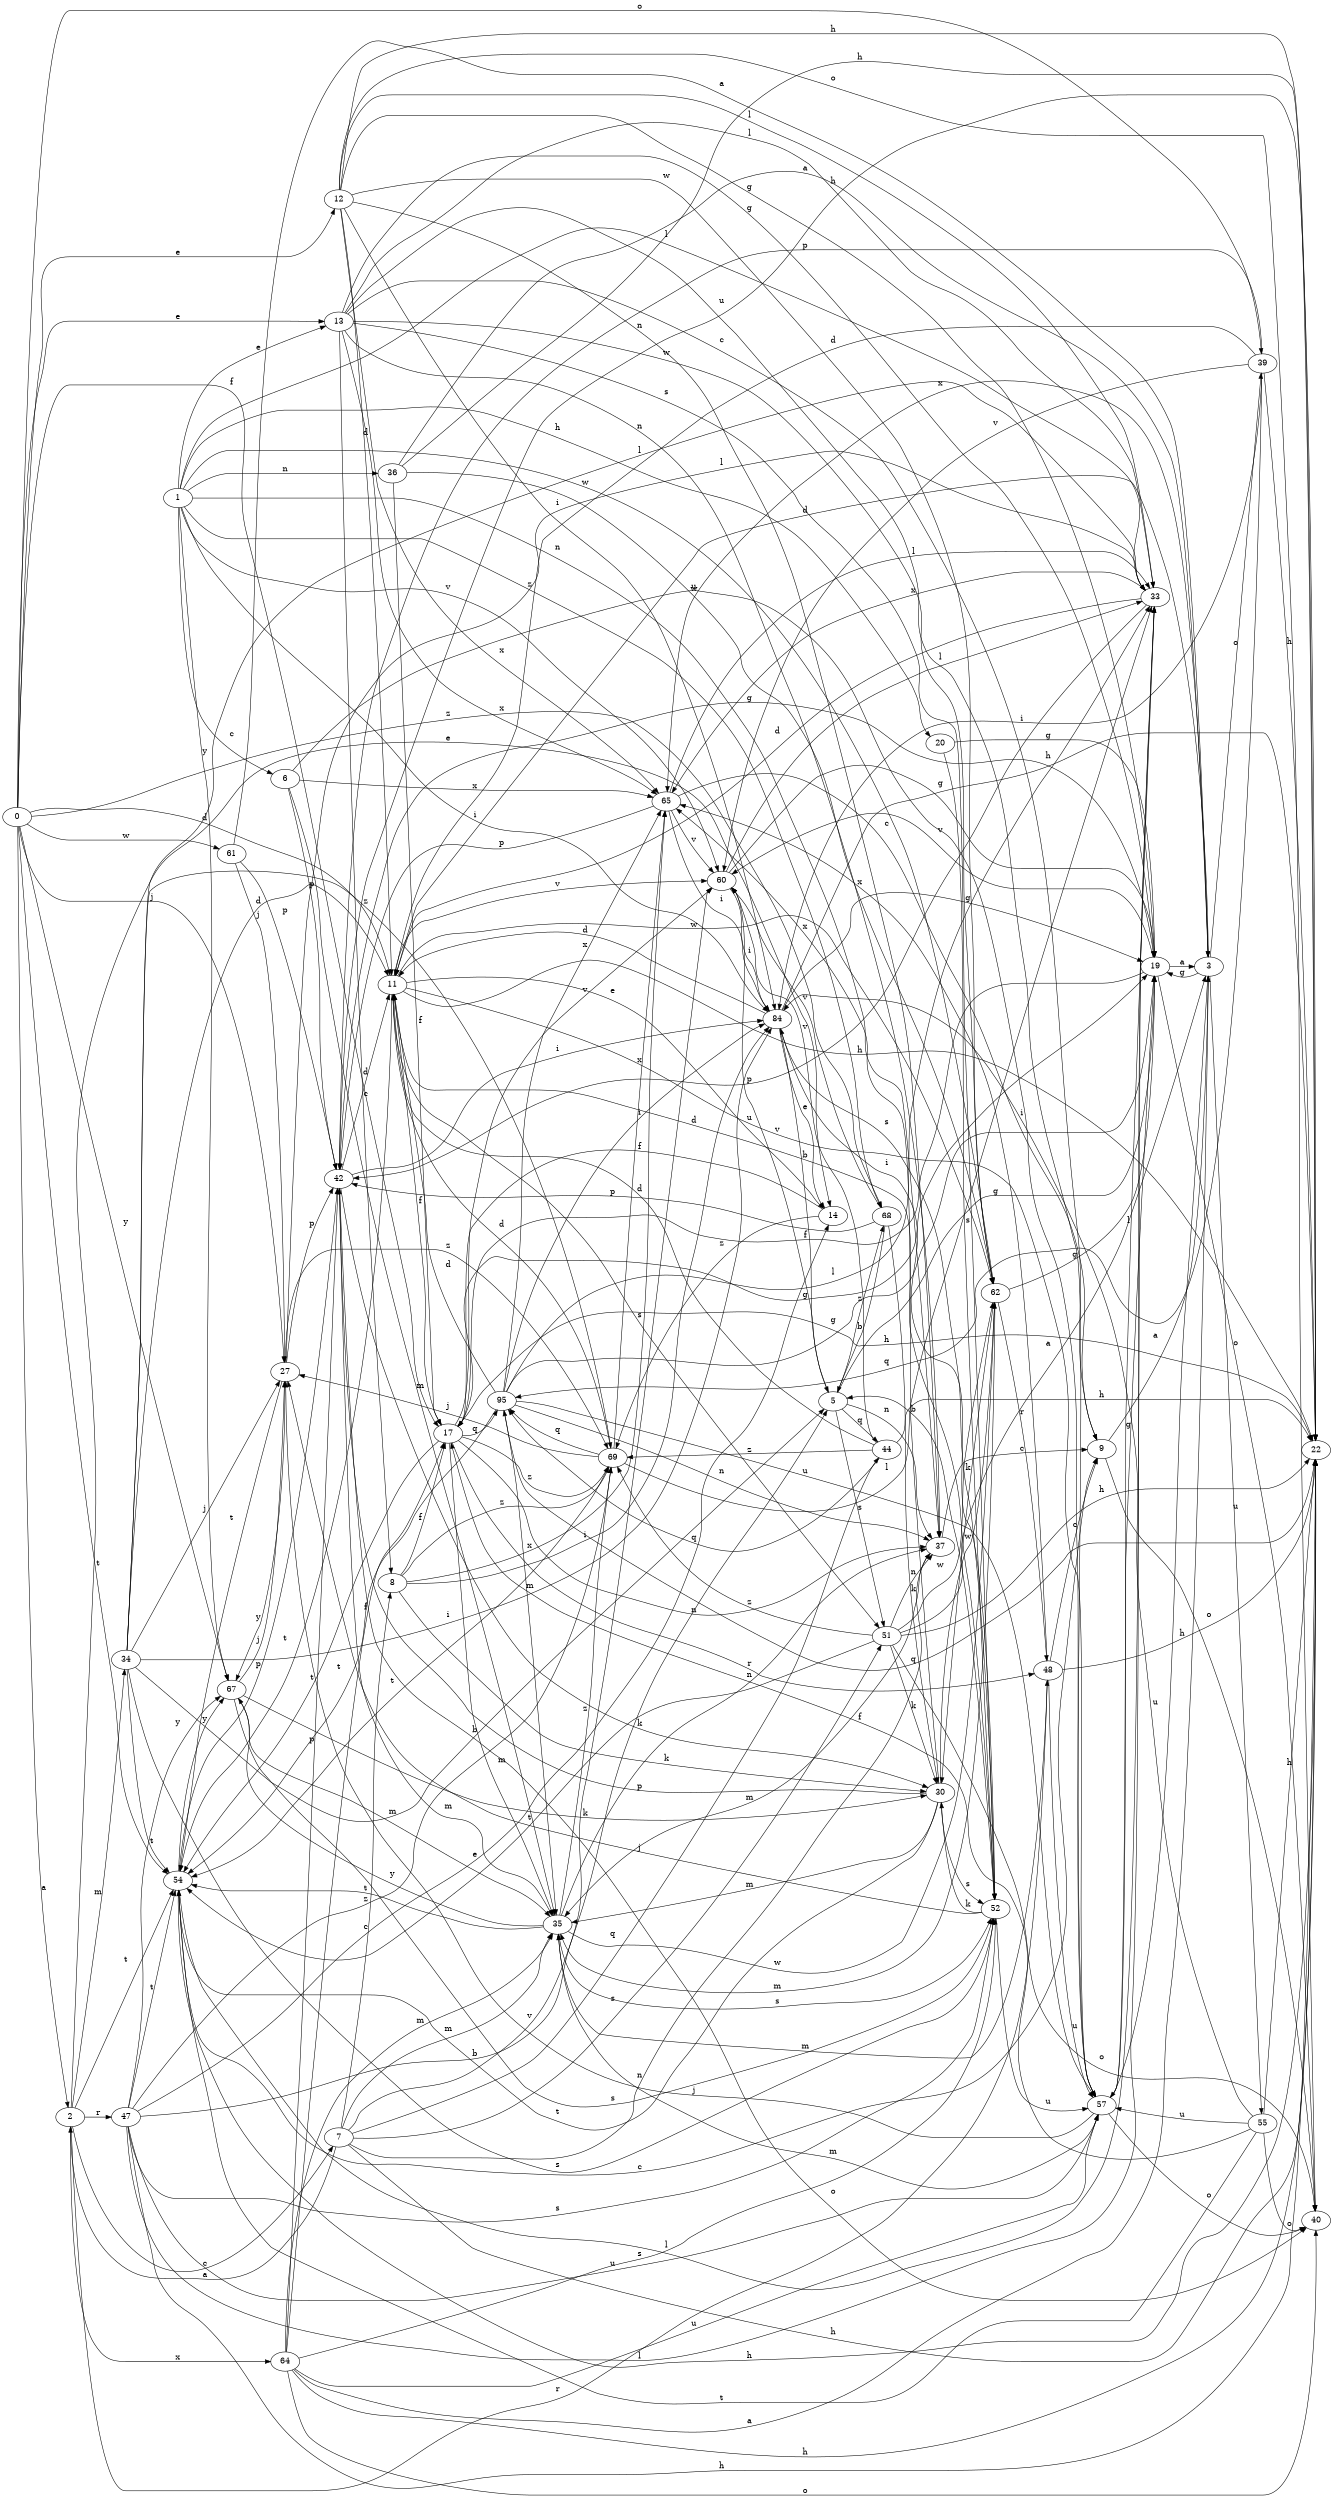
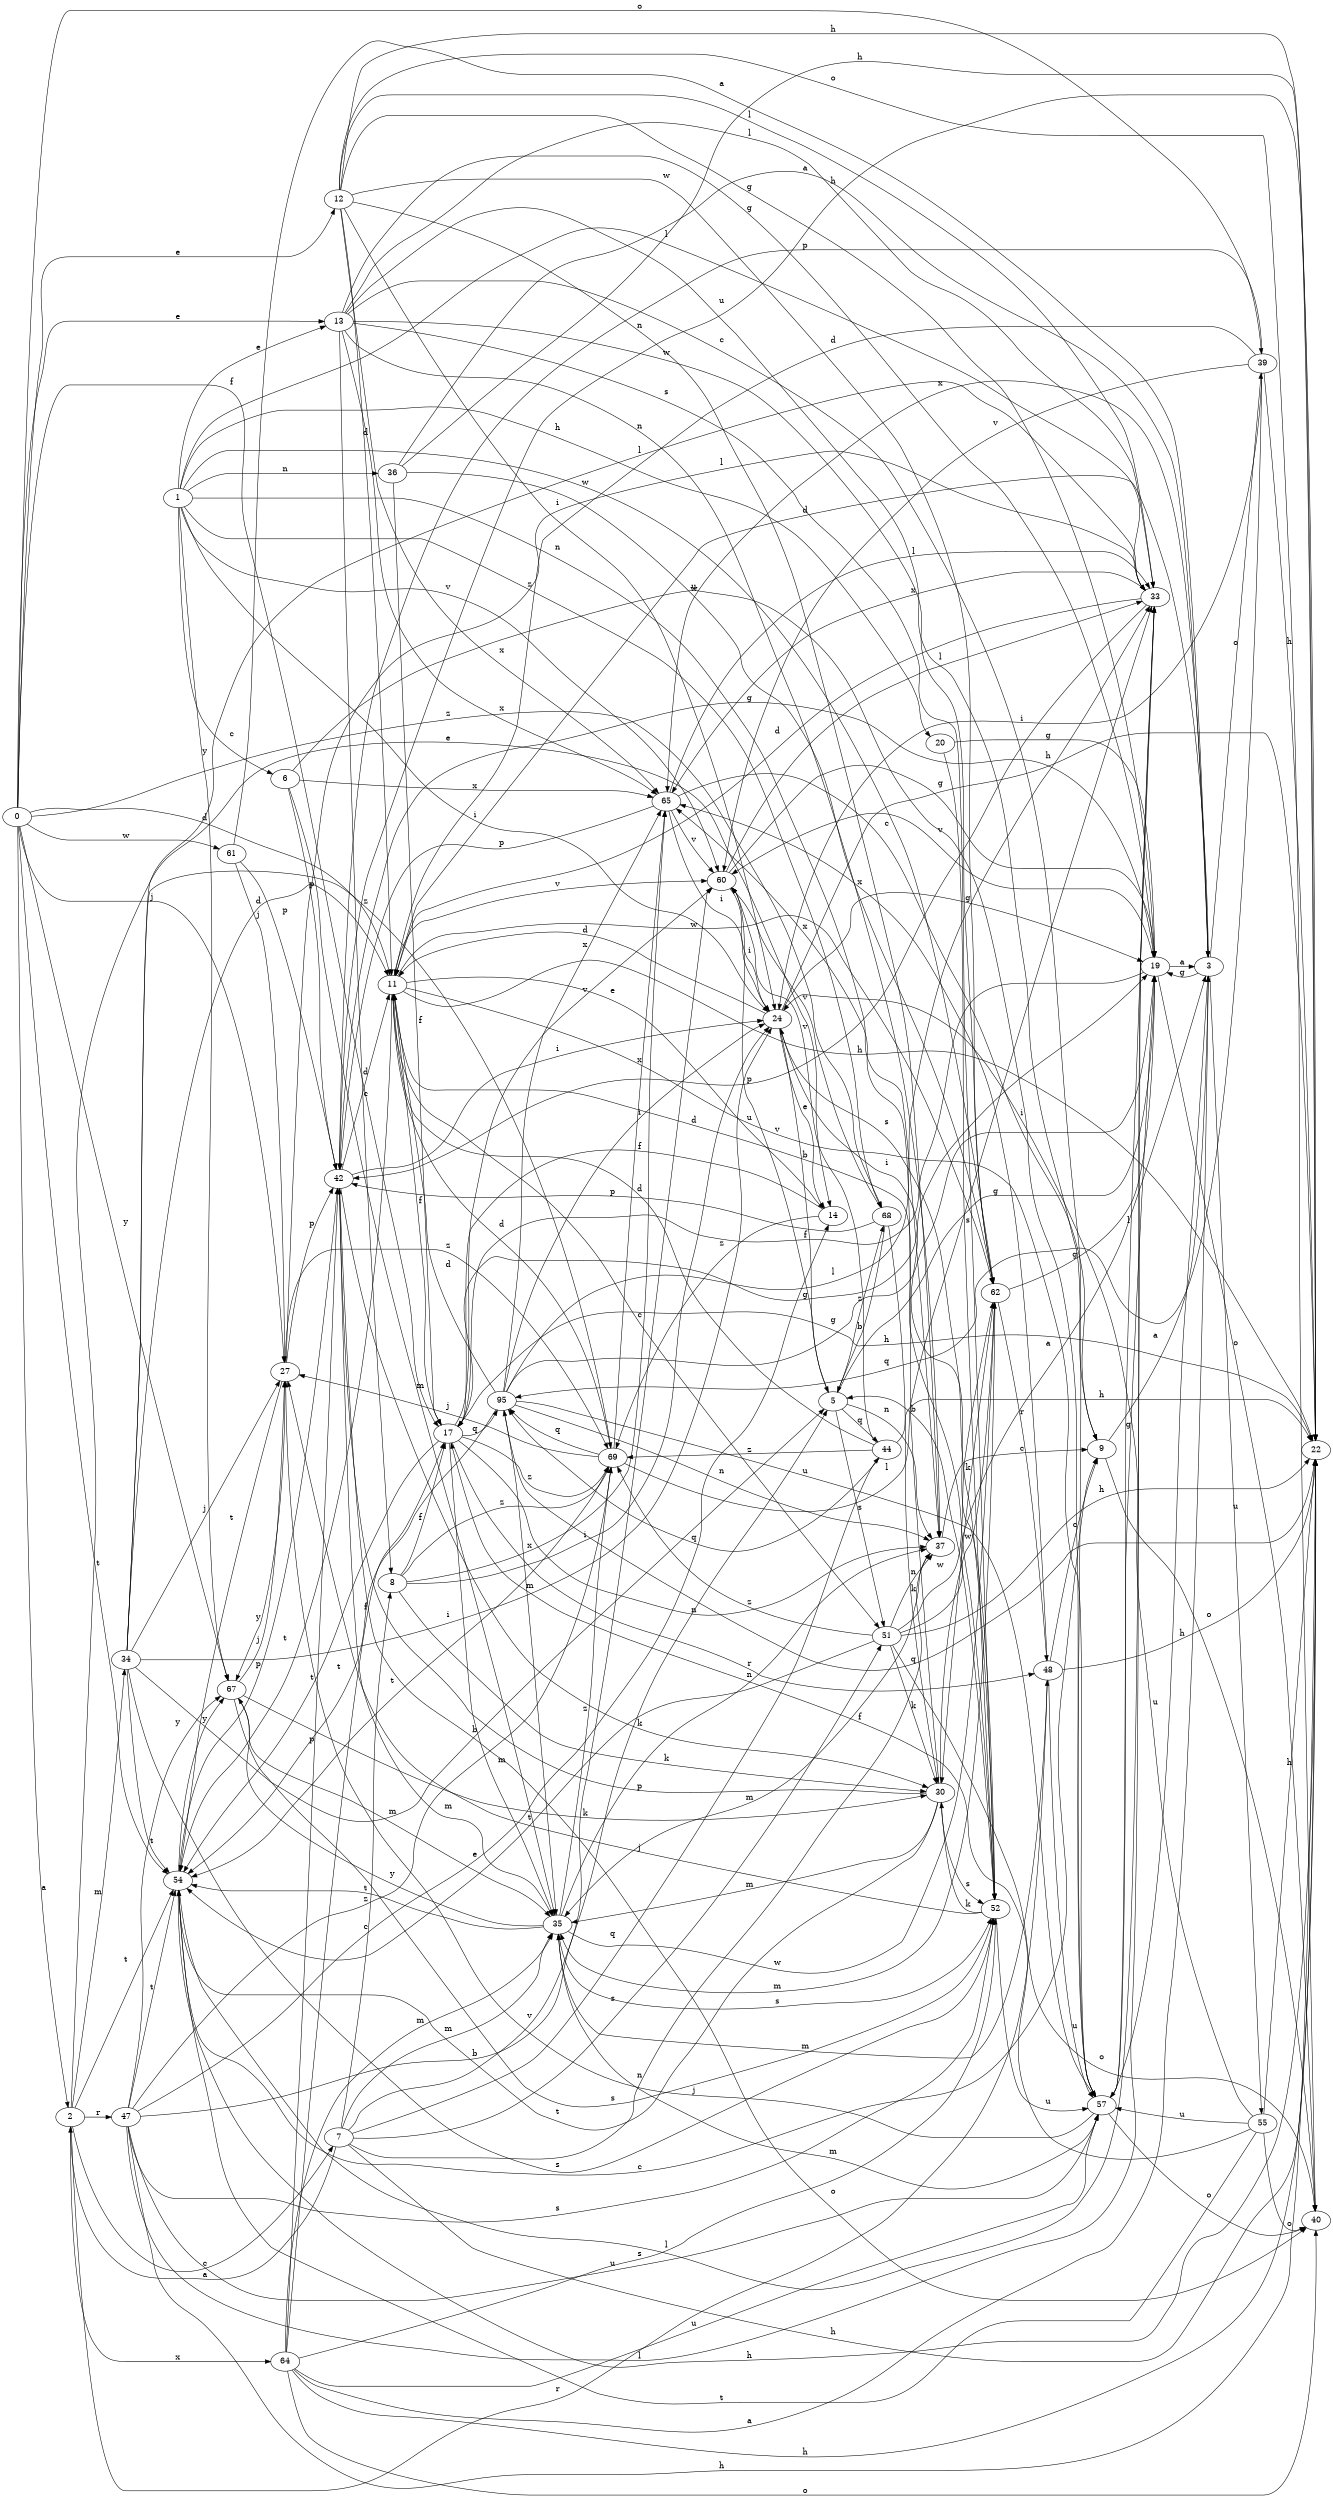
(777, 1019) -> (777, 1019)
(640, 1315) -> (640, 1315)
